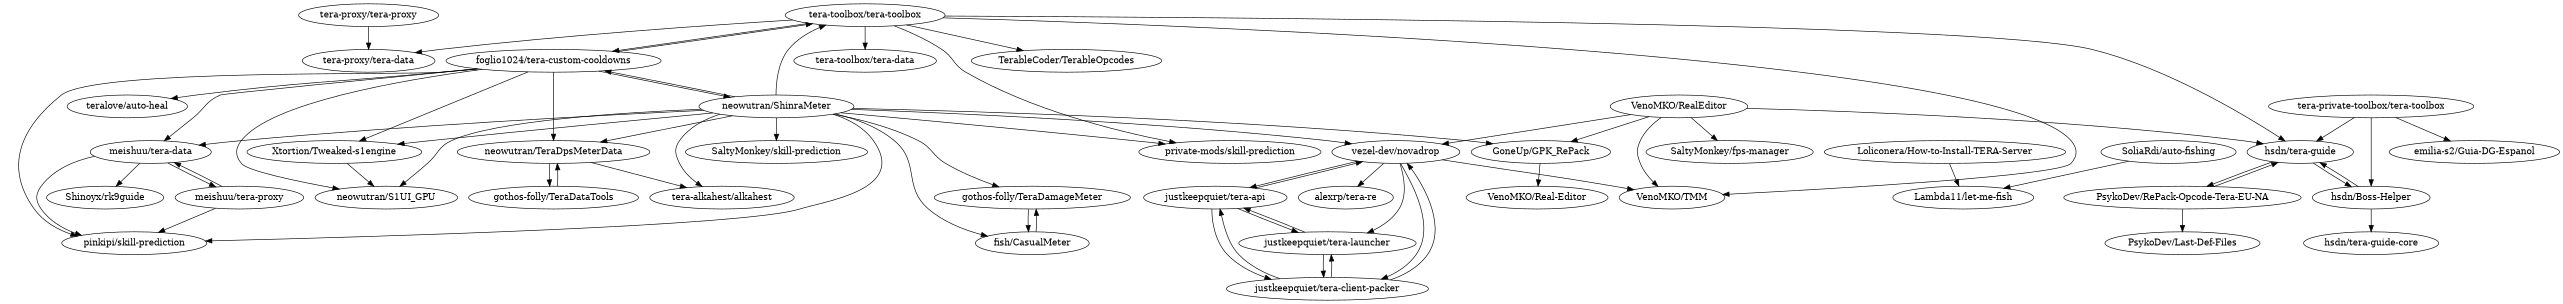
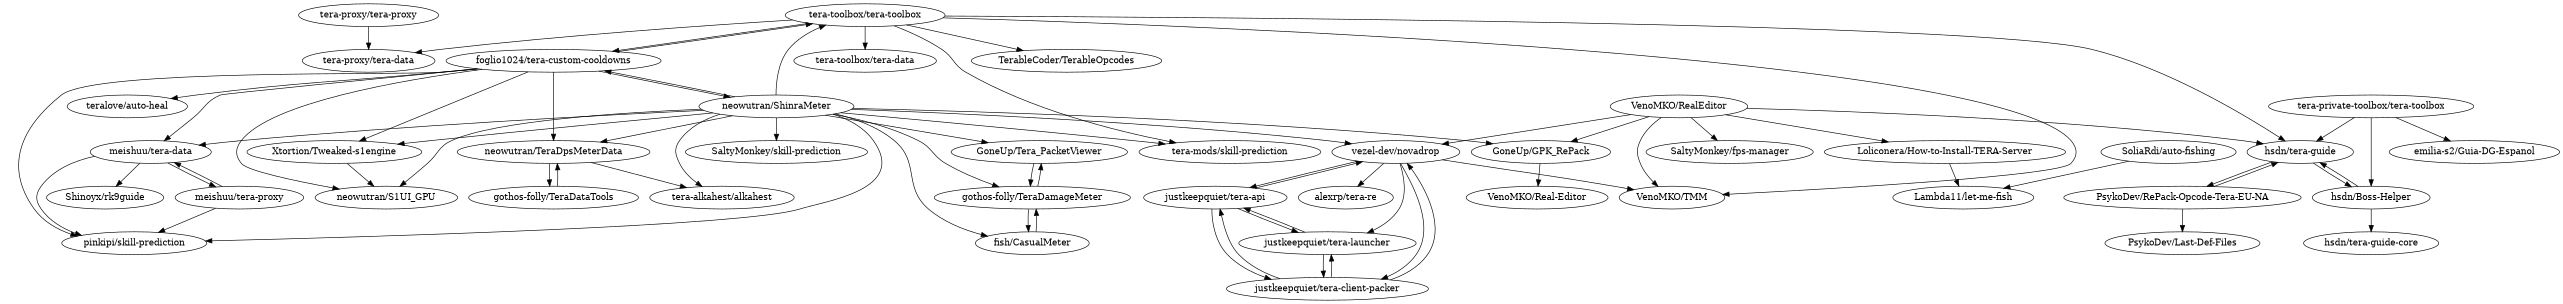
none -> (1804, 128)
none -> (1039, 152)
(1230, 152) -> (1230, 152)
